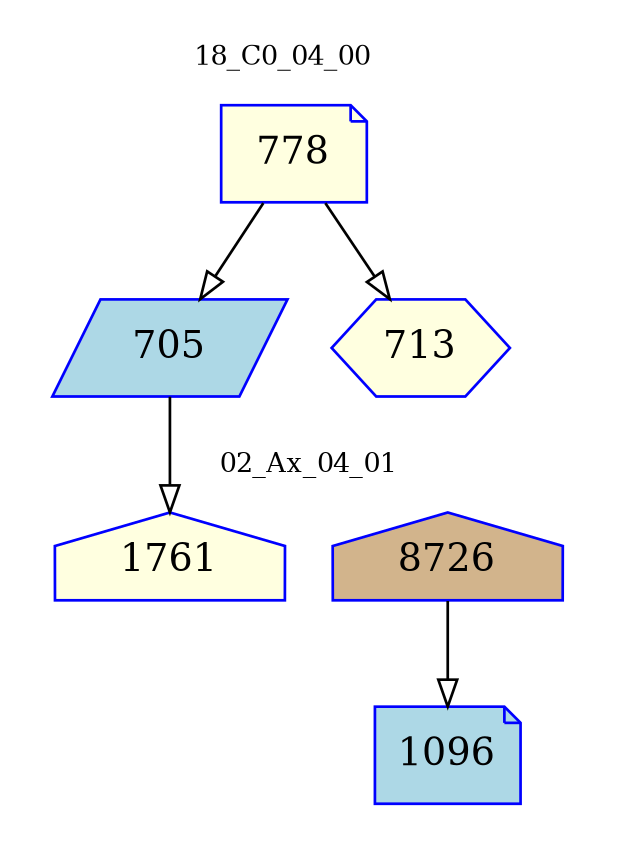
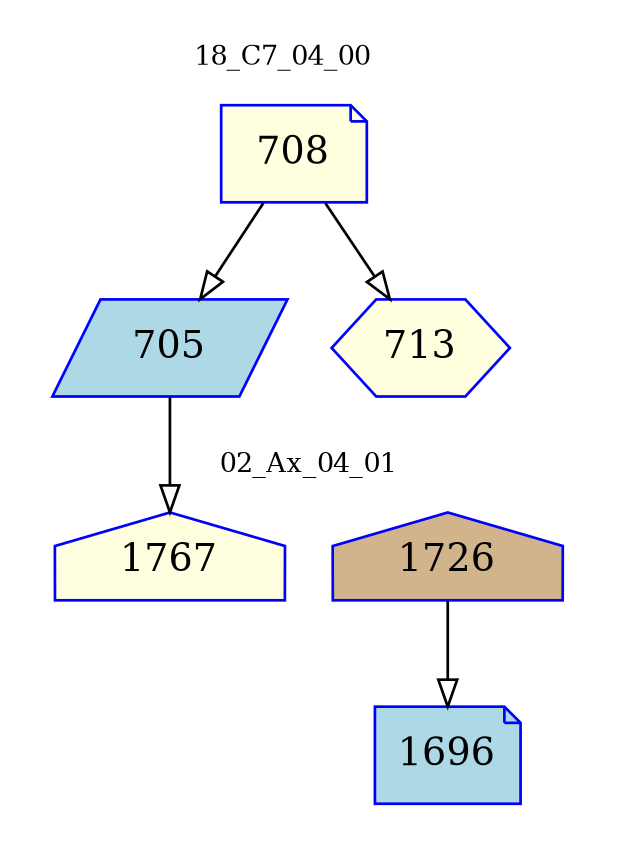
(283, 58) -> (283, 58)
(294, 154) -> (294, 154)
(170, 561) -> (170, 561)
(448, 561) -> (448, 561)
(448, 755) -> (448, 755)
